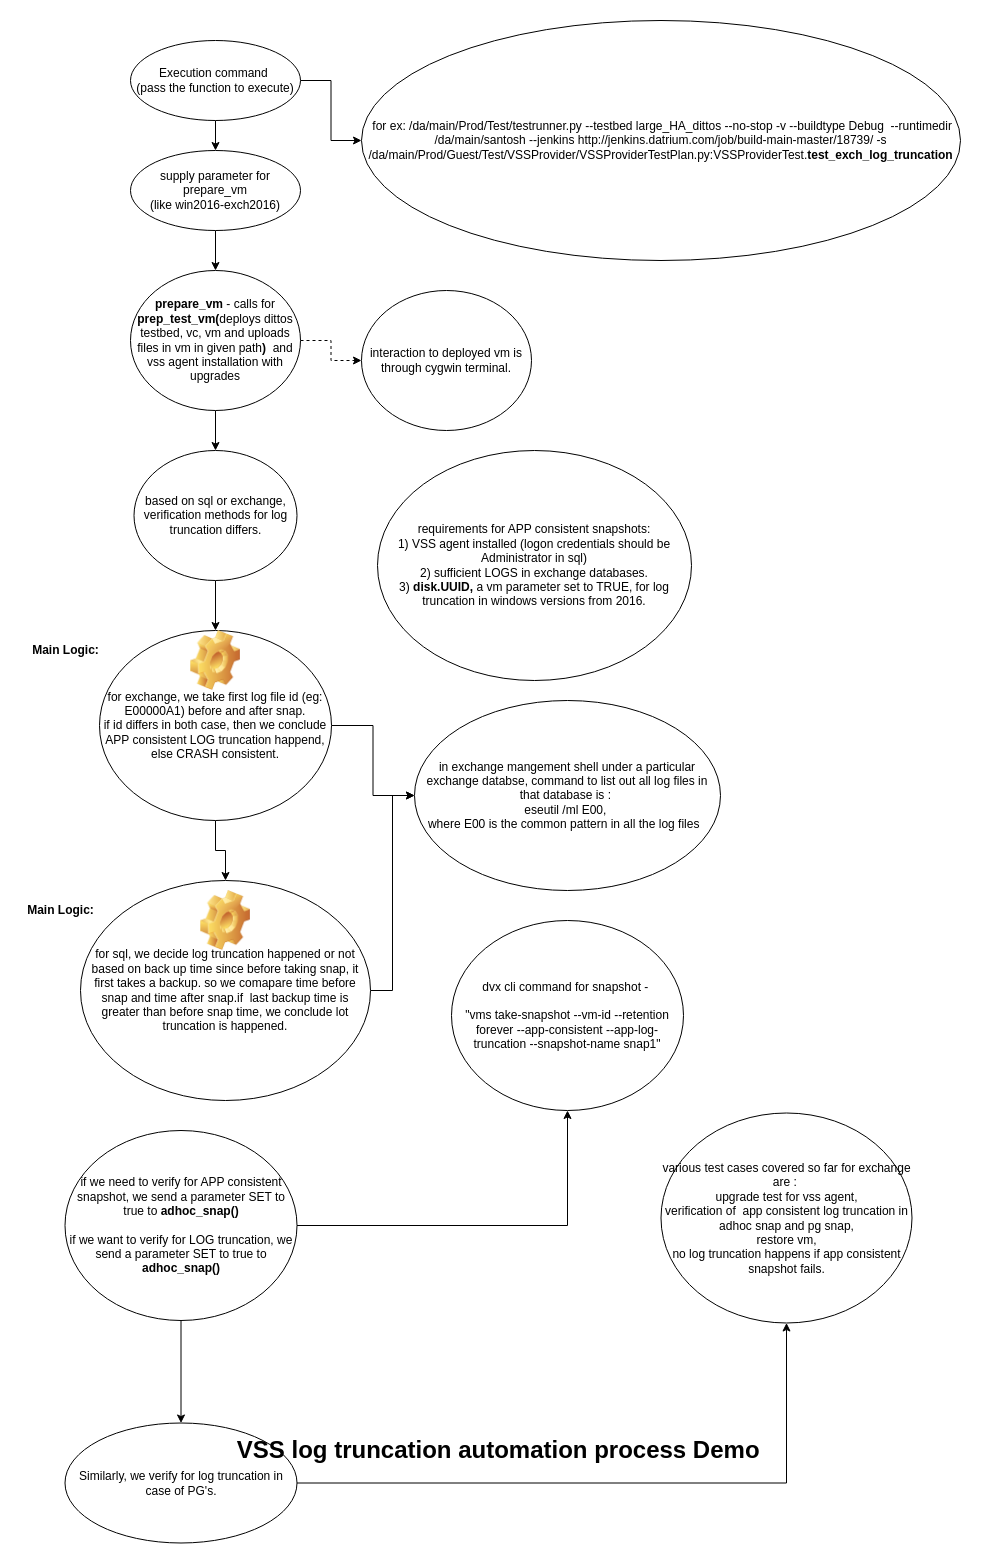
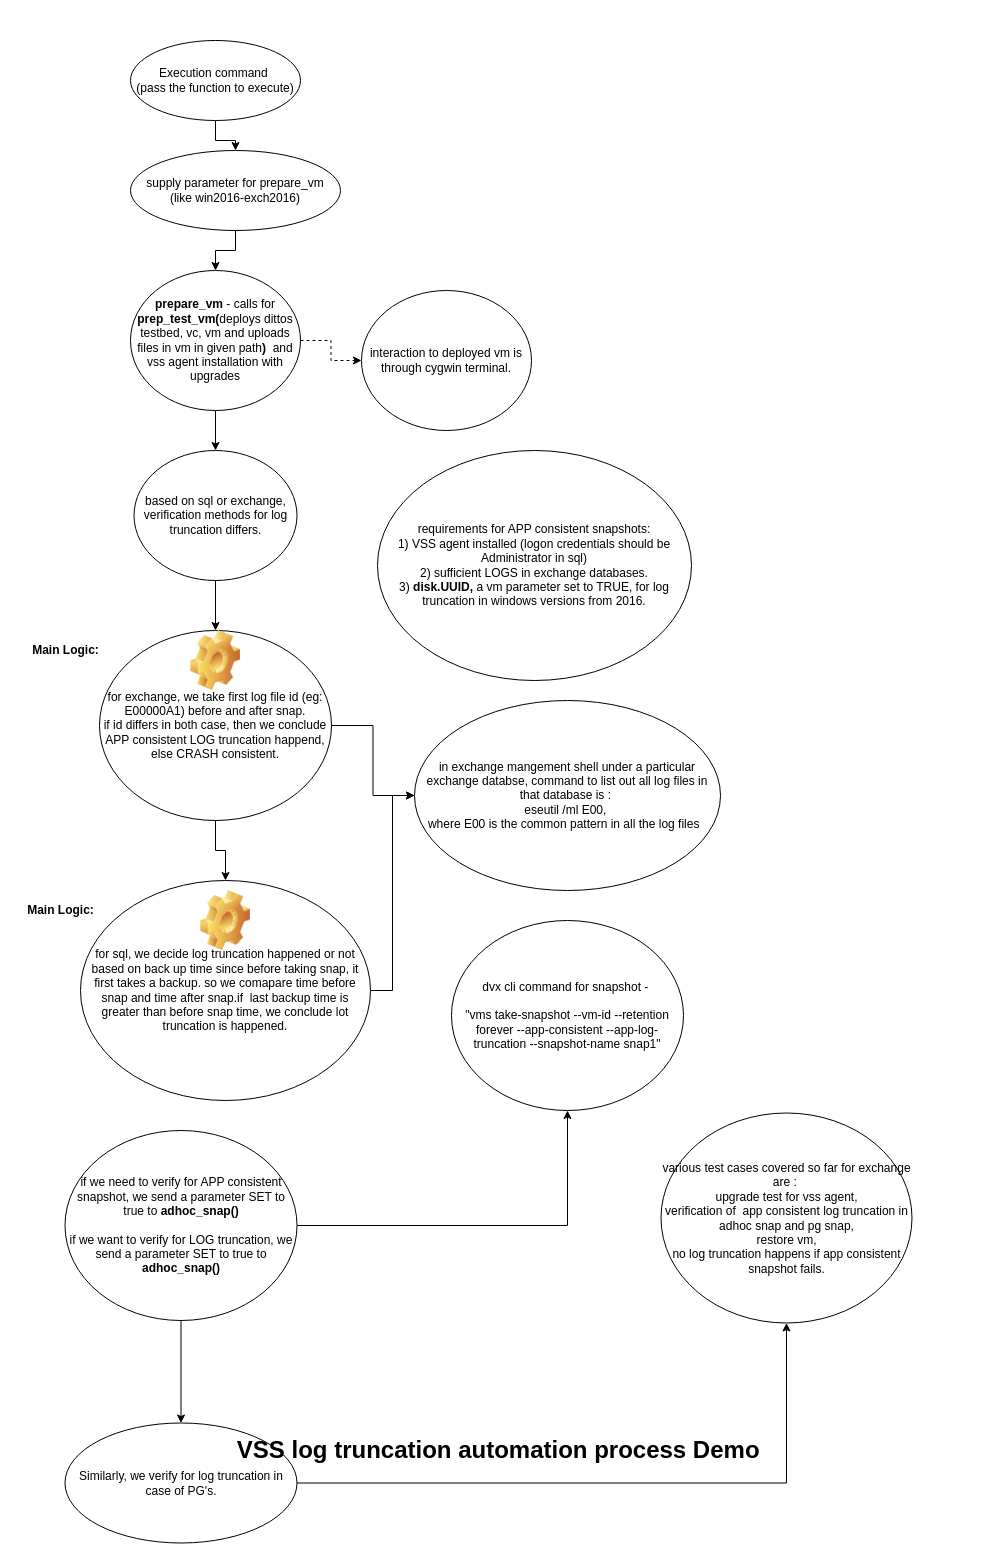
(331, 108) -> none
(661, 141) -> none
(216, 191) -> (236, 191)
